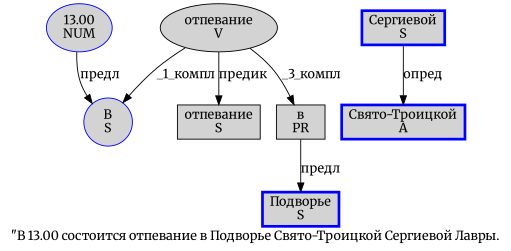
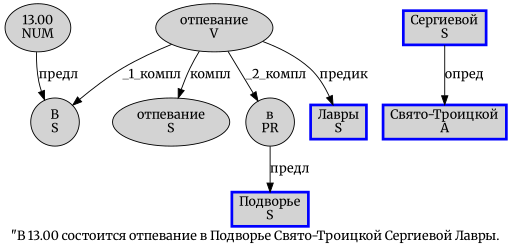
(79, 28) -> (38, 28)
(244, 75) -> (211, 75)
(312, 75) -> (276, 75)
(108, 122) -> (55, 122)
(219, 122) -> (171, 122)
(301, 122) -> (270, 122)
none -> (339, 122)
